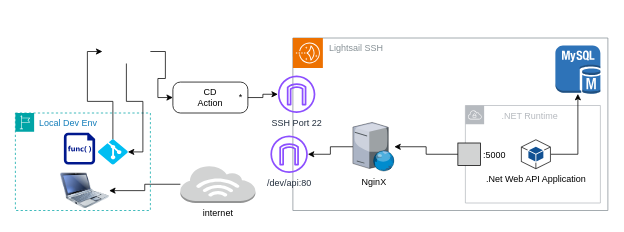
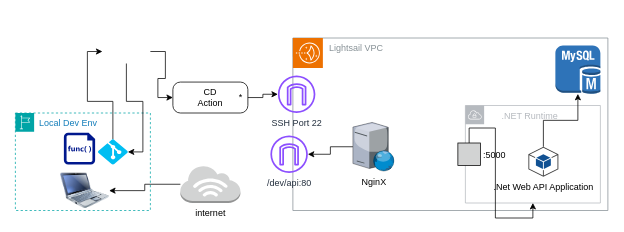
(345, 49) -> (345, 49)
(426, 153) -> (495, 173)
(536, 154) -> (543, 162)
(218, 184) -> (210, 184)
